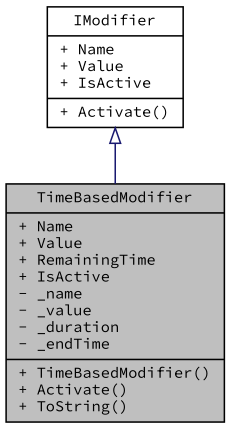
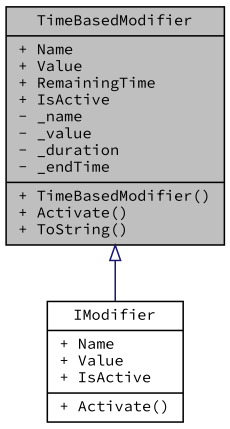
(115, 164) -> (115, 281)
